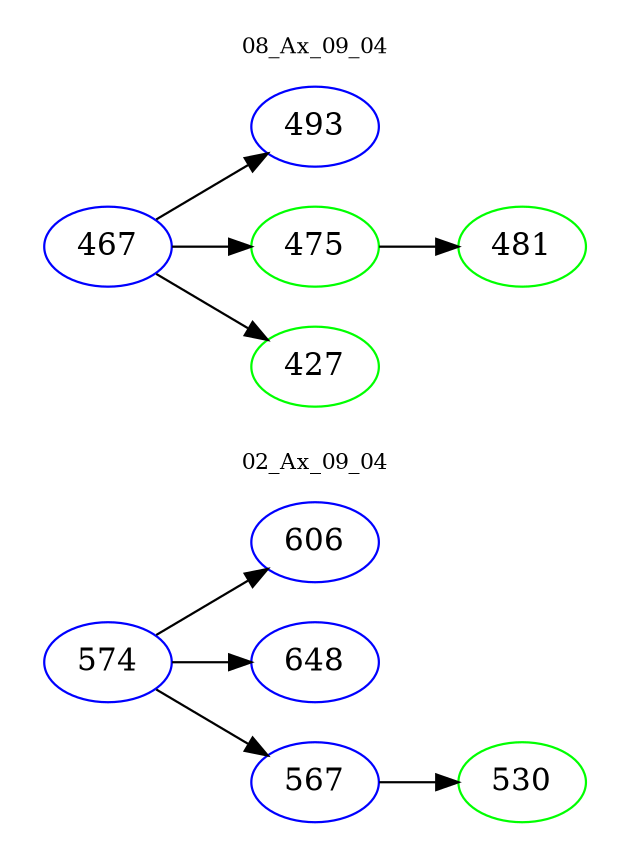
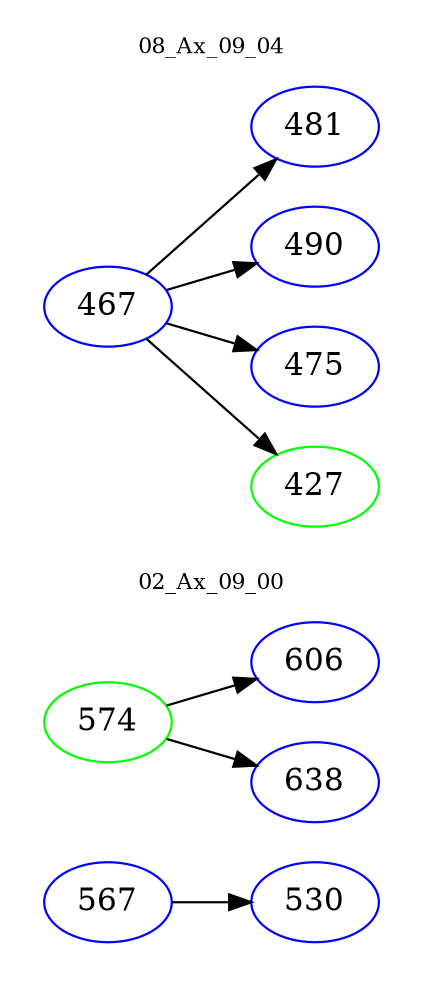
(315, 127) -> (315, 247)
(315, 247) -> (315, 367)
(408, 247) -> (203, 225)
(522, 247) -> (315, 127)
(315, 463) -> (212, 583)
(108, 662) -> (108, 722)
(315, 662) -> (315, 782)
(202, 717) -> none
(522, 782) -> (315, 902)
